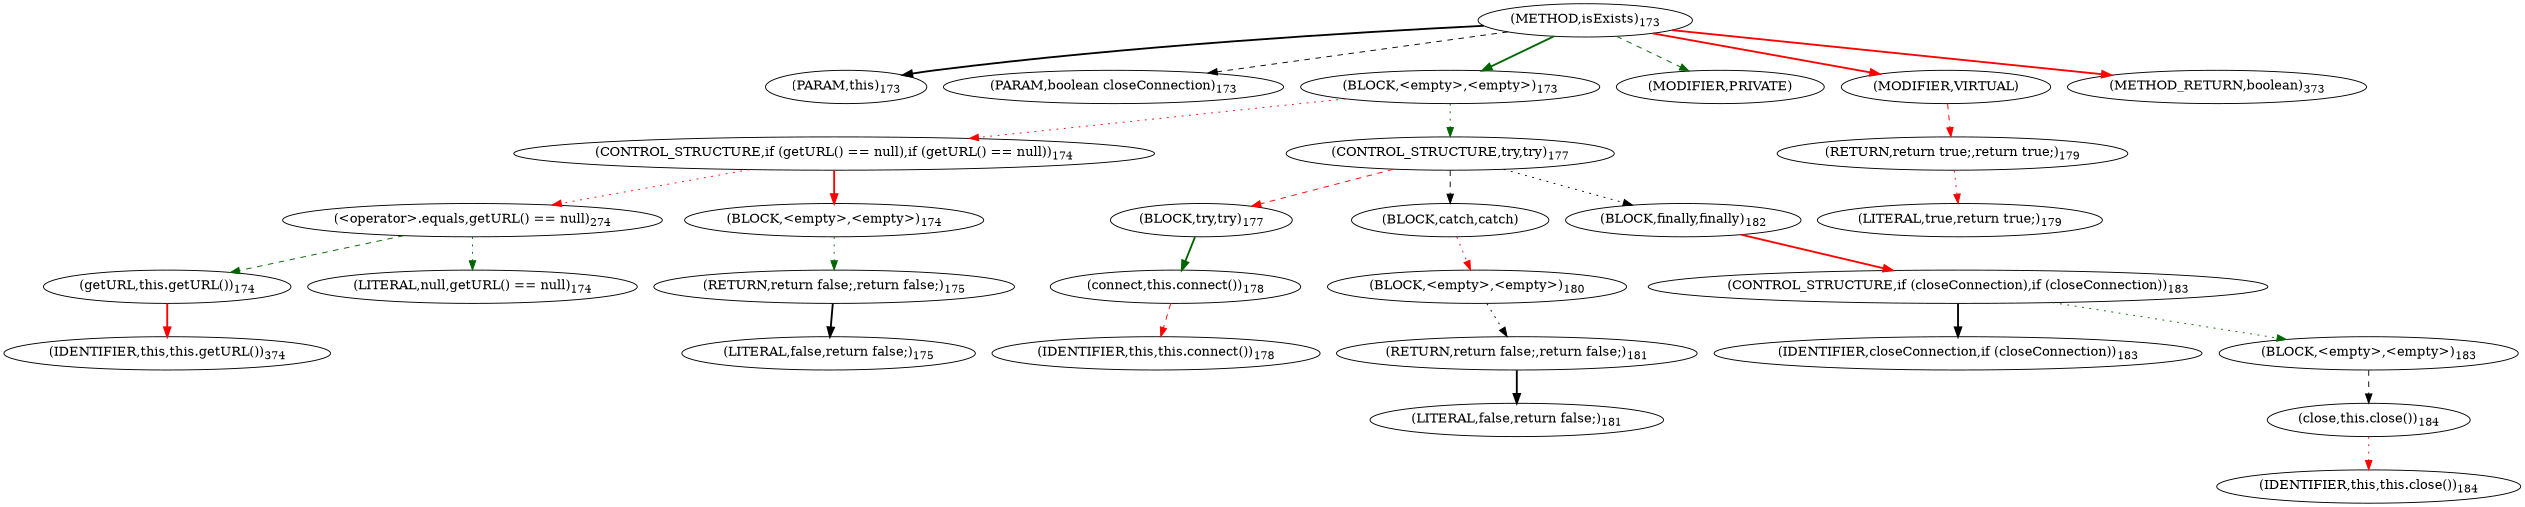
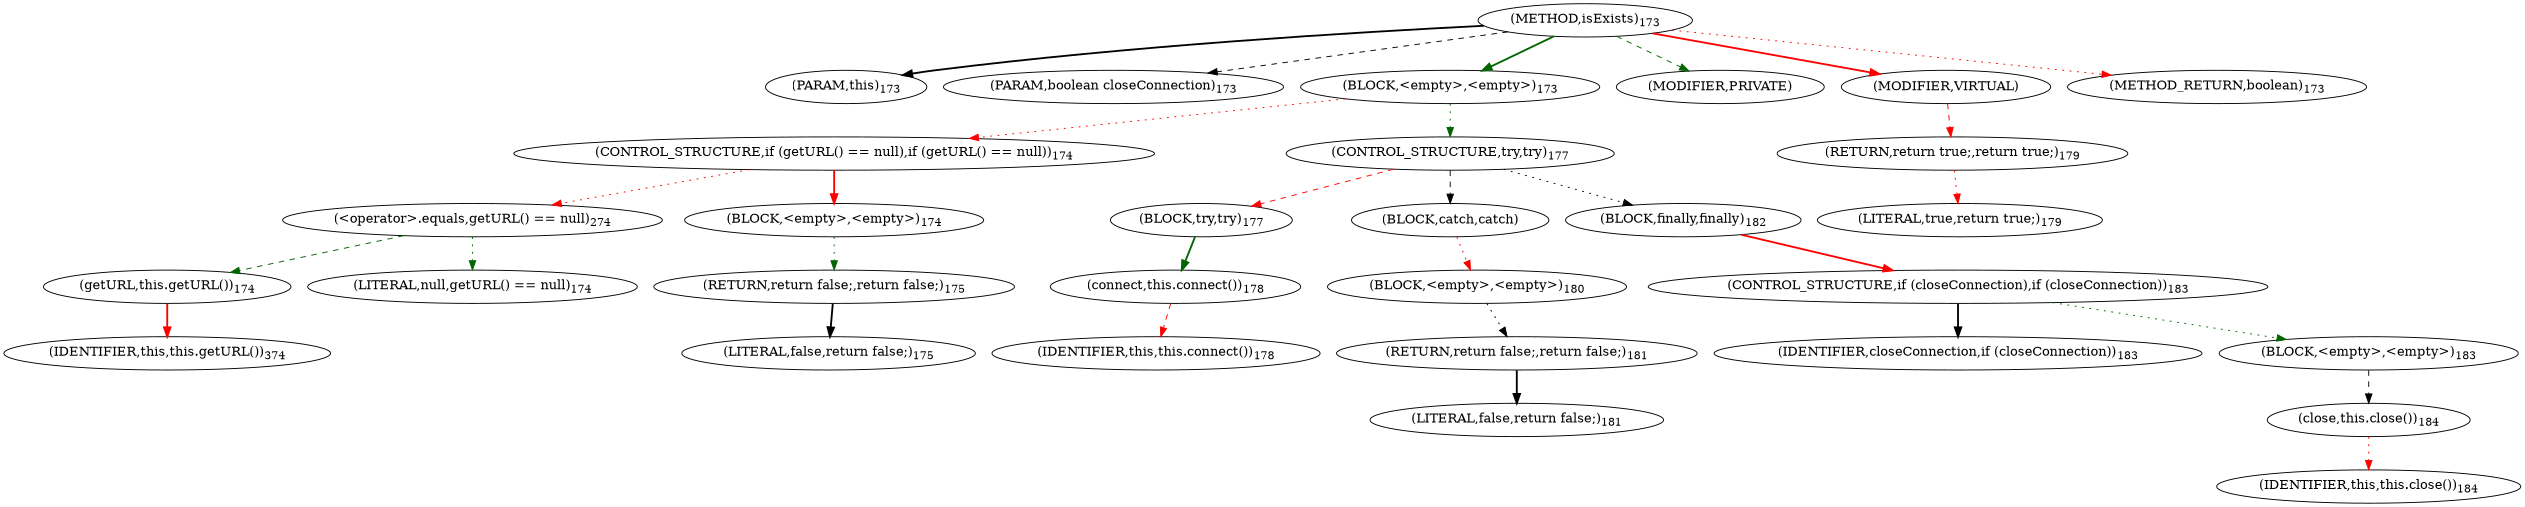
(1887, 52) -> (1887, 52)
(2314, 86) -> (2314, 86)
